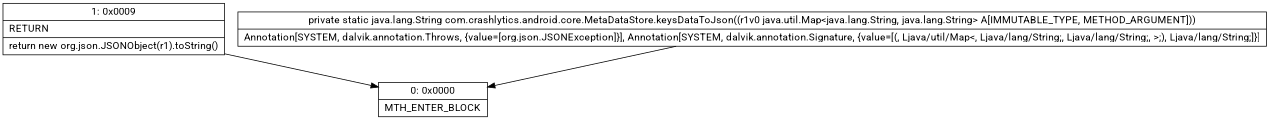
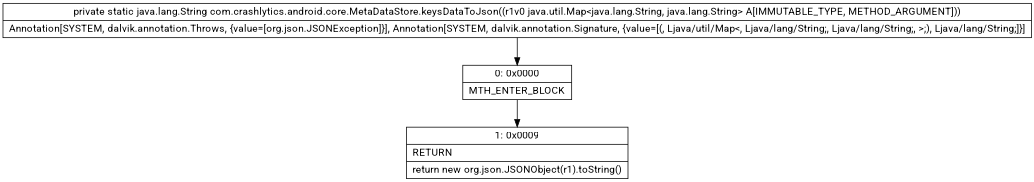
(298, 70) -> (517, 110)
